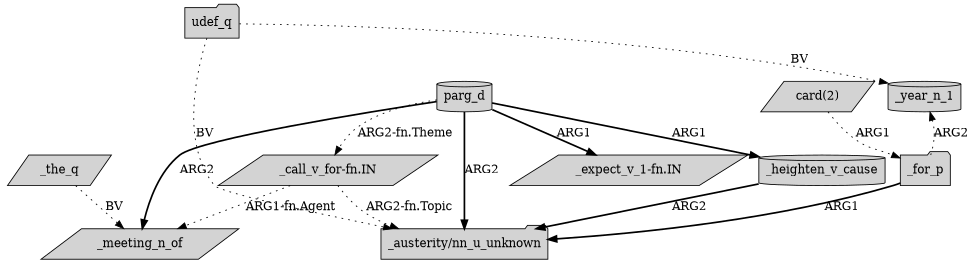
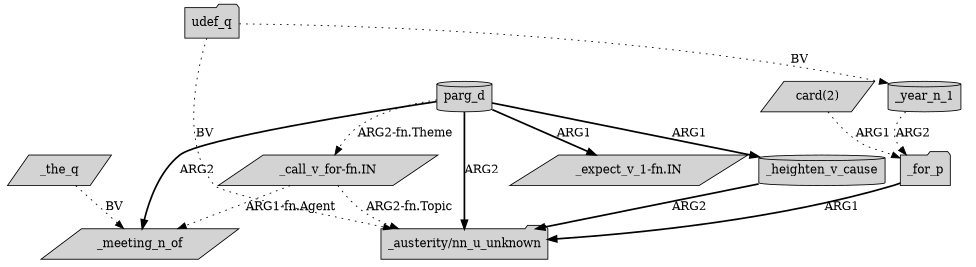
(934, 138) -> (895, 129)
